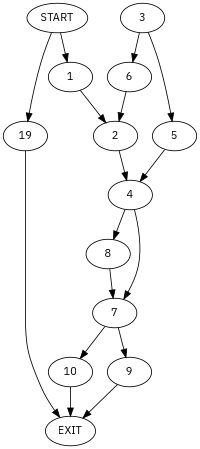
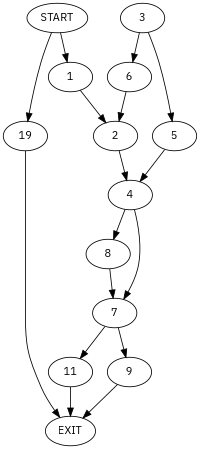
(70, 372) -> (70, 372)
